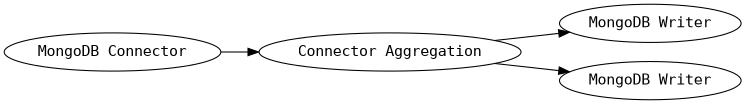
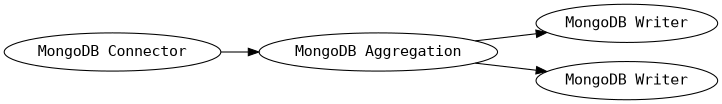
(390, 52) -> (378, 52)
